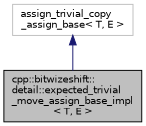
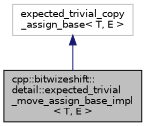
(73, 20) -> (73, 20)
